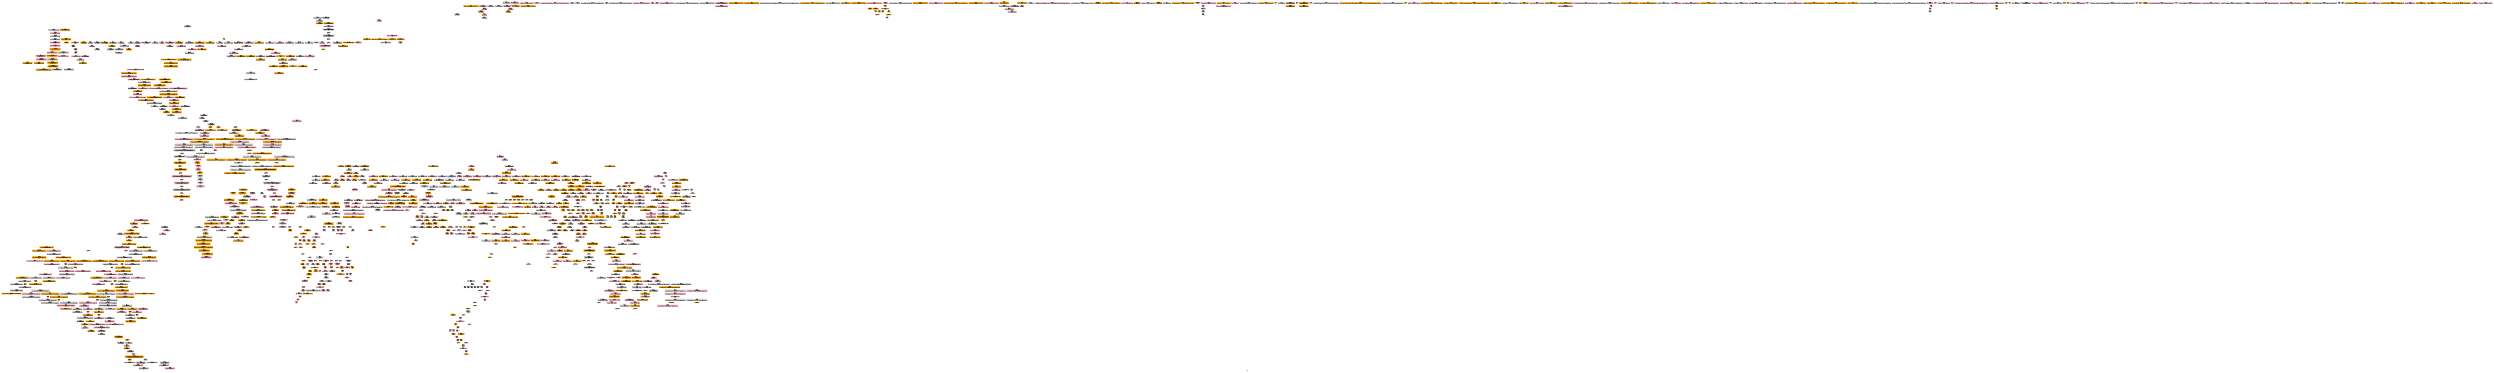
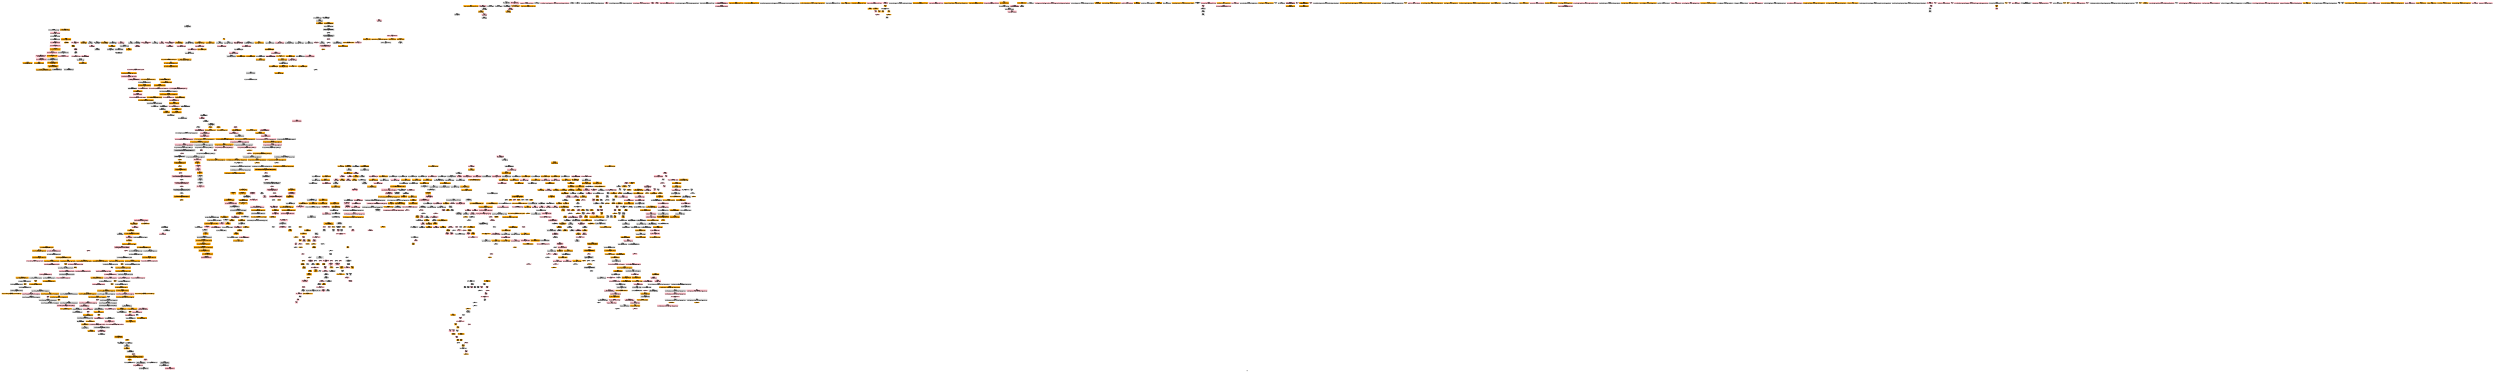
(239, 136) -> (239, 136)
